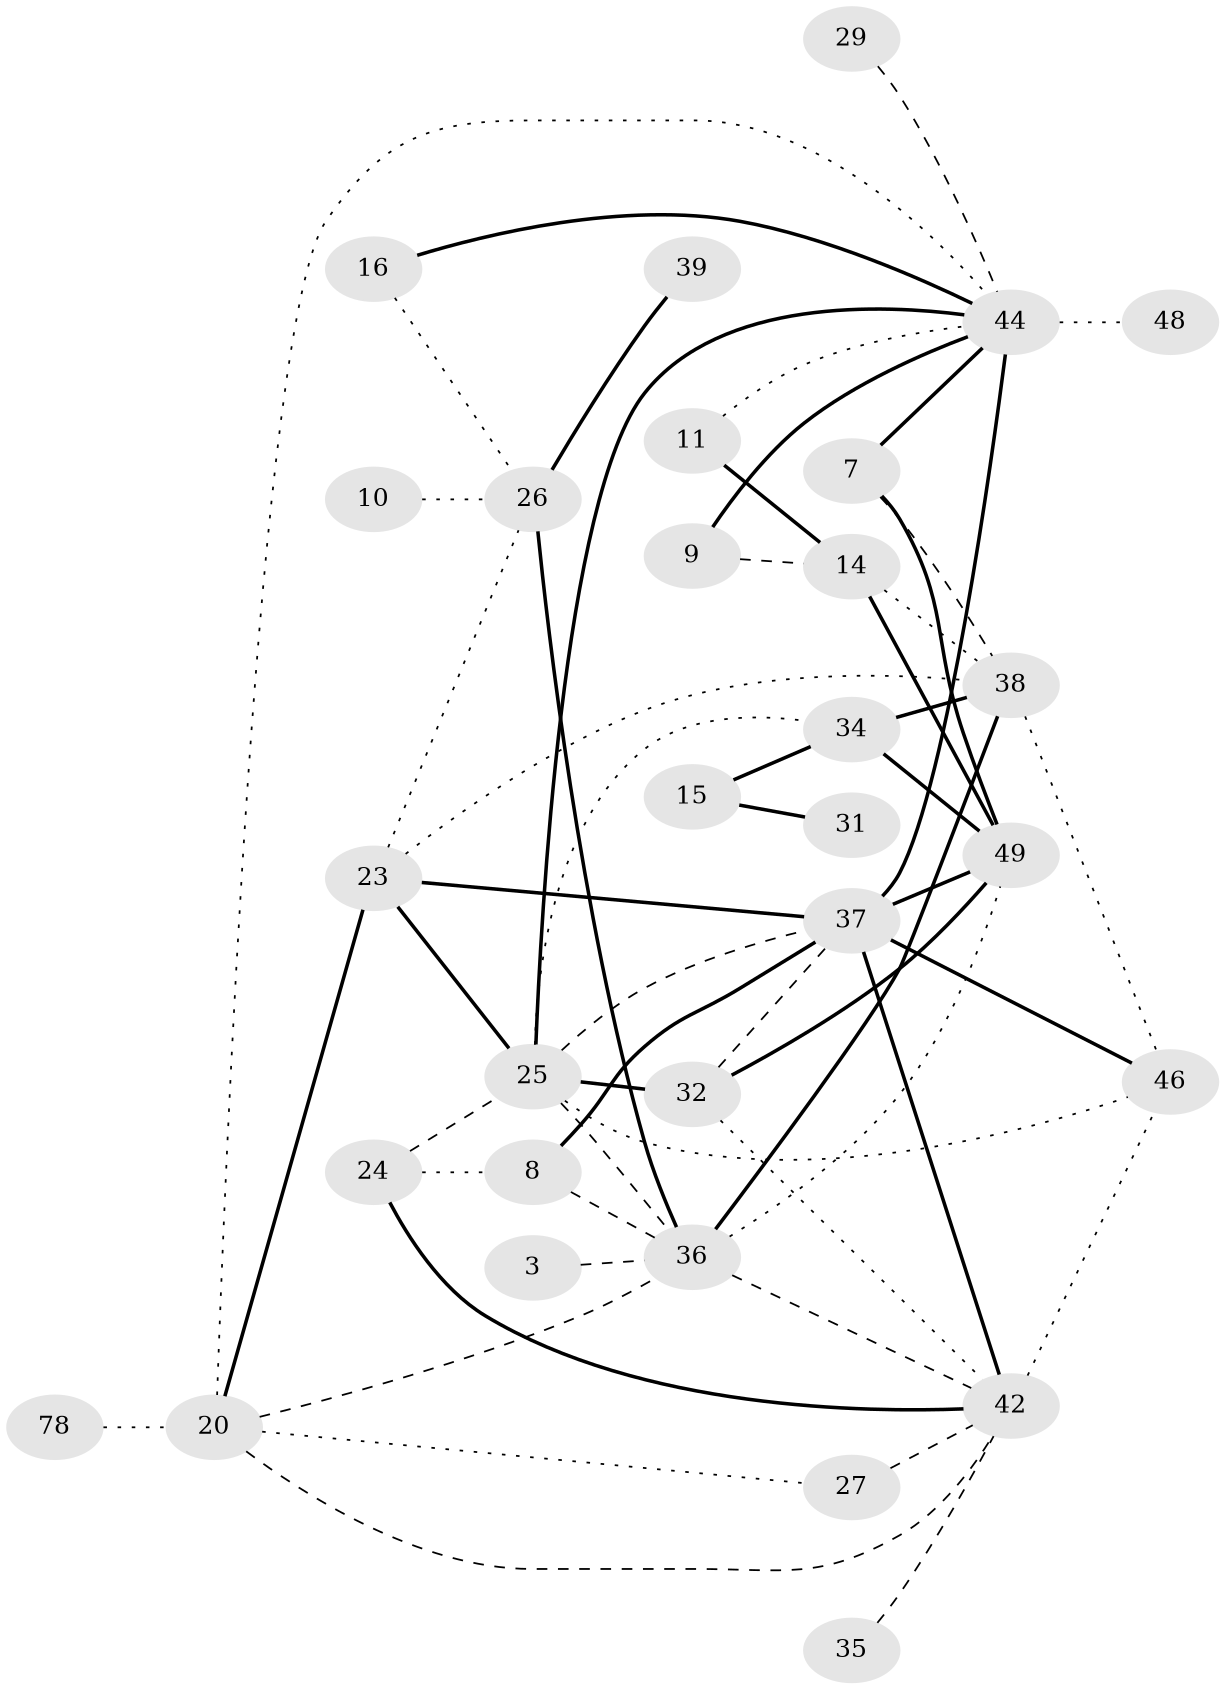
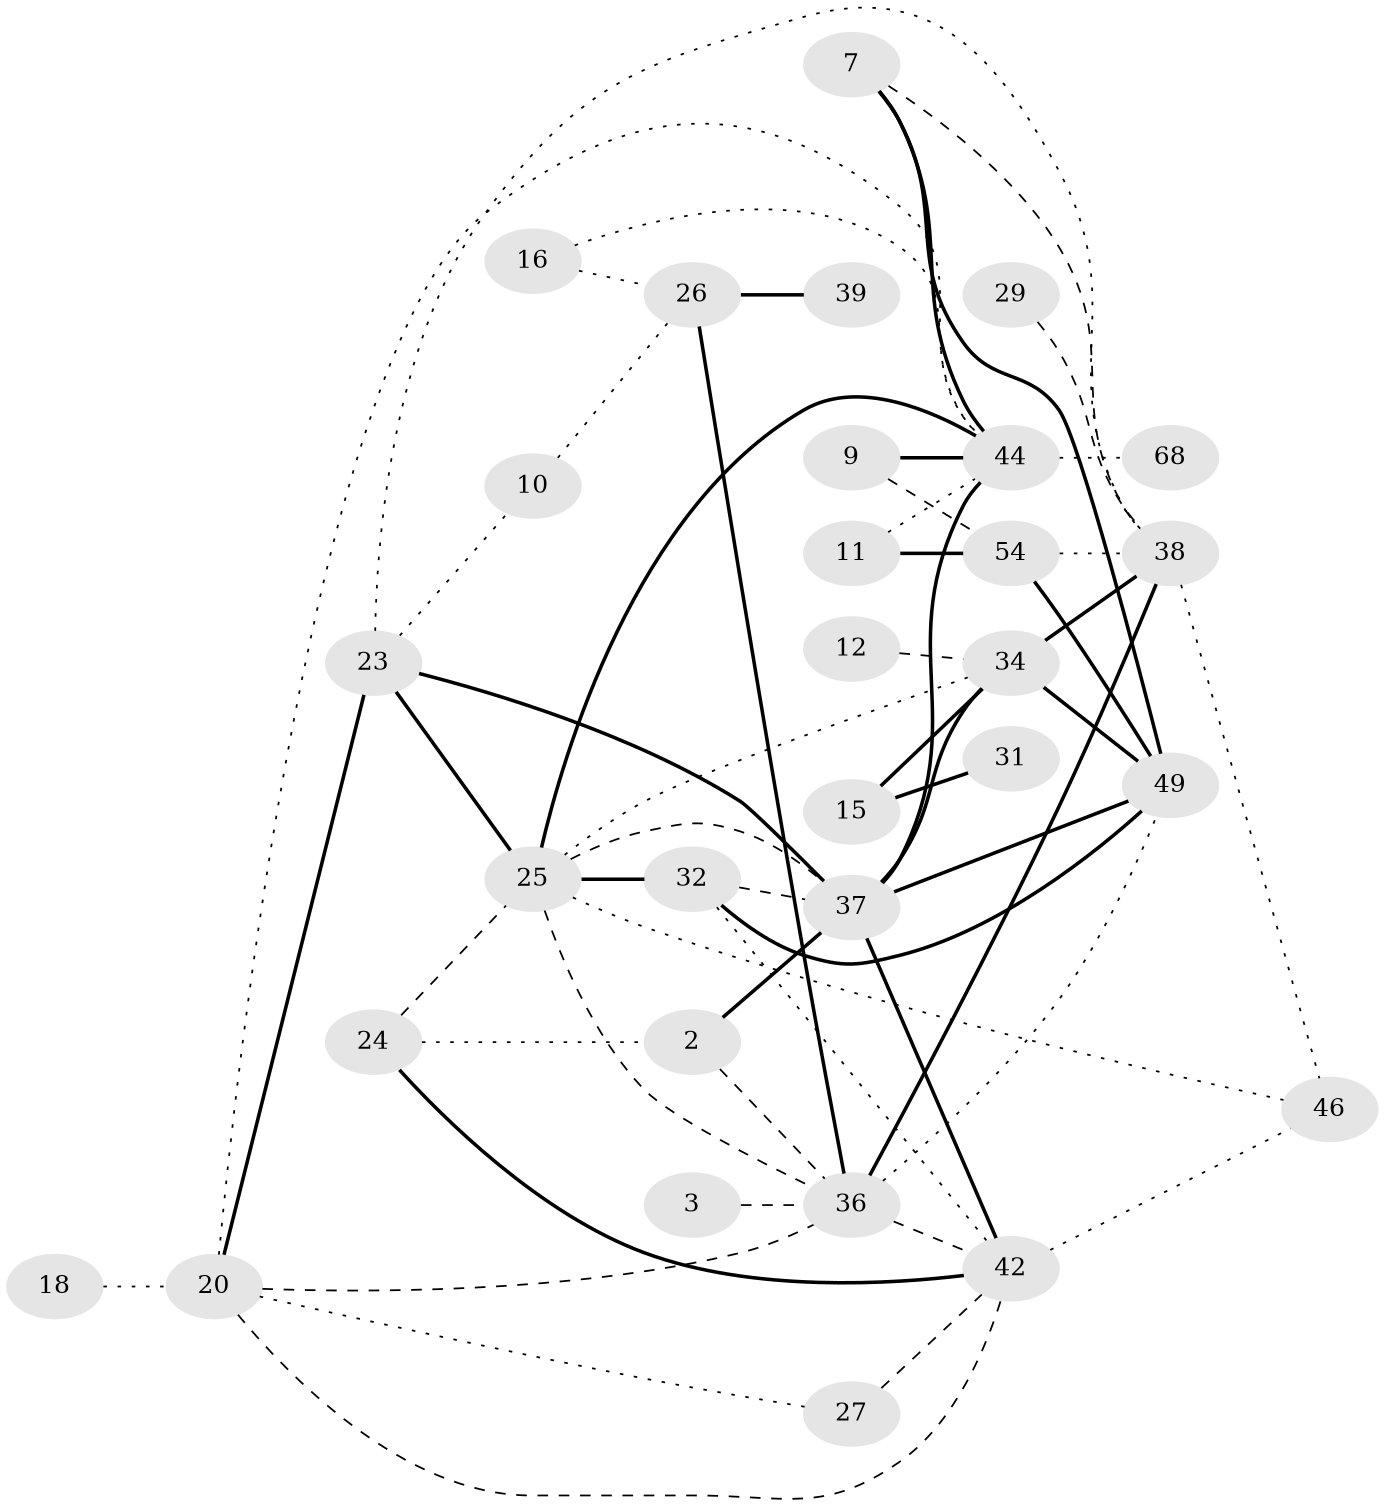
(944, 175) -> (1080, 398)
(700, 216) -> (843, 221)
(1171, 322) -> (1171, 458)
(852, 567) -> (1011, 553)
none -> (852, 649)
(453, 689) -> (453, 575)
(1011, 1002) -> (943, 749)
(533, 1172) -> (692, 1042)
(55, 1427) -> (55, 1287)
(852, 1650) -> none
